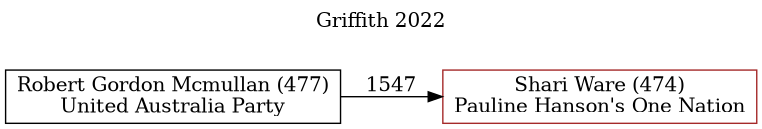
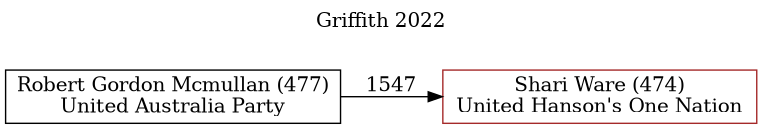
(600, 97) -> (600, 97)
